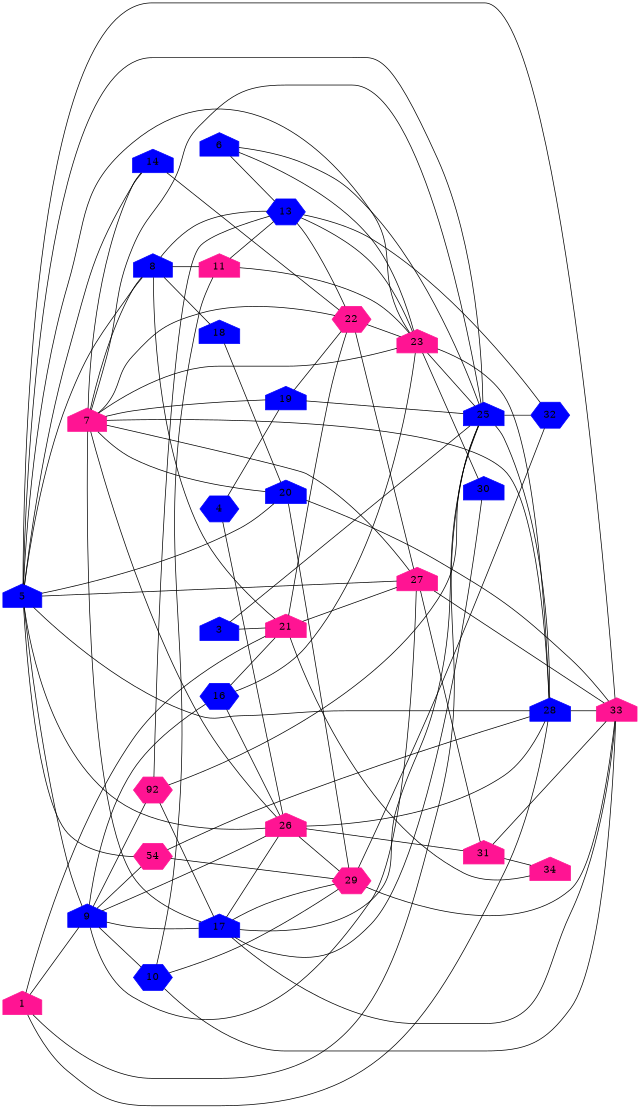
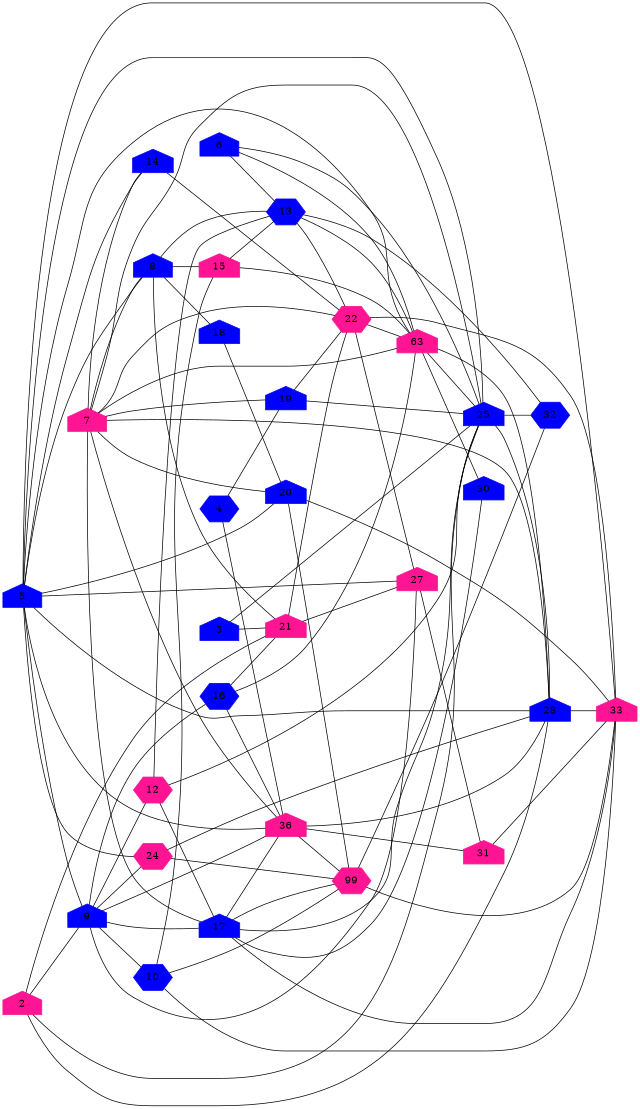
(219, 267) -> (219, 267)
(417, 342) -> (417, 342)
(268, 463) -> none
(519, 647) -> (582, 421)
(153, 790) -> (153, 790)
(286, 826) -> (286, 826)
(153, 856) -> (153, 856)
(550, 870) -> none
(352, 881) -> (352, 881)
(22, 1004) -> (22, 1004)
